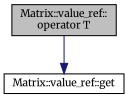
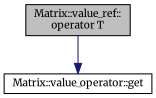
(64, 84) -> (78, 84)
